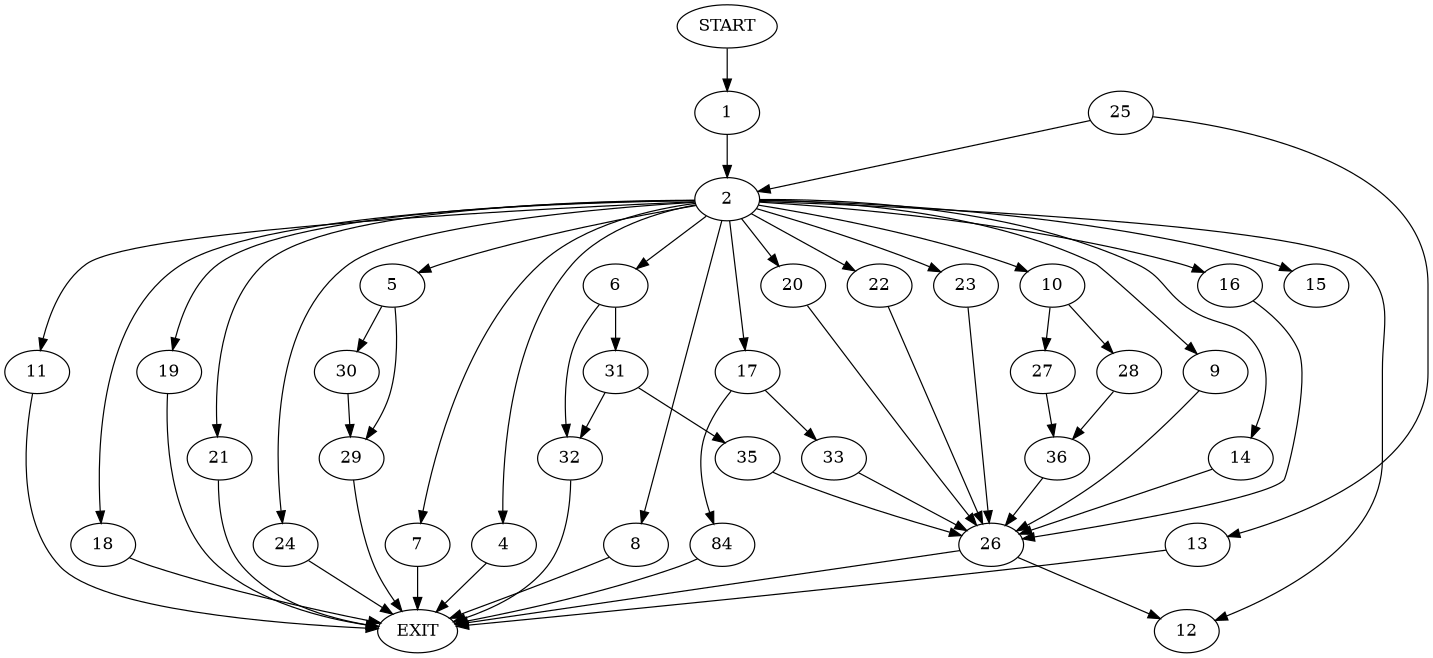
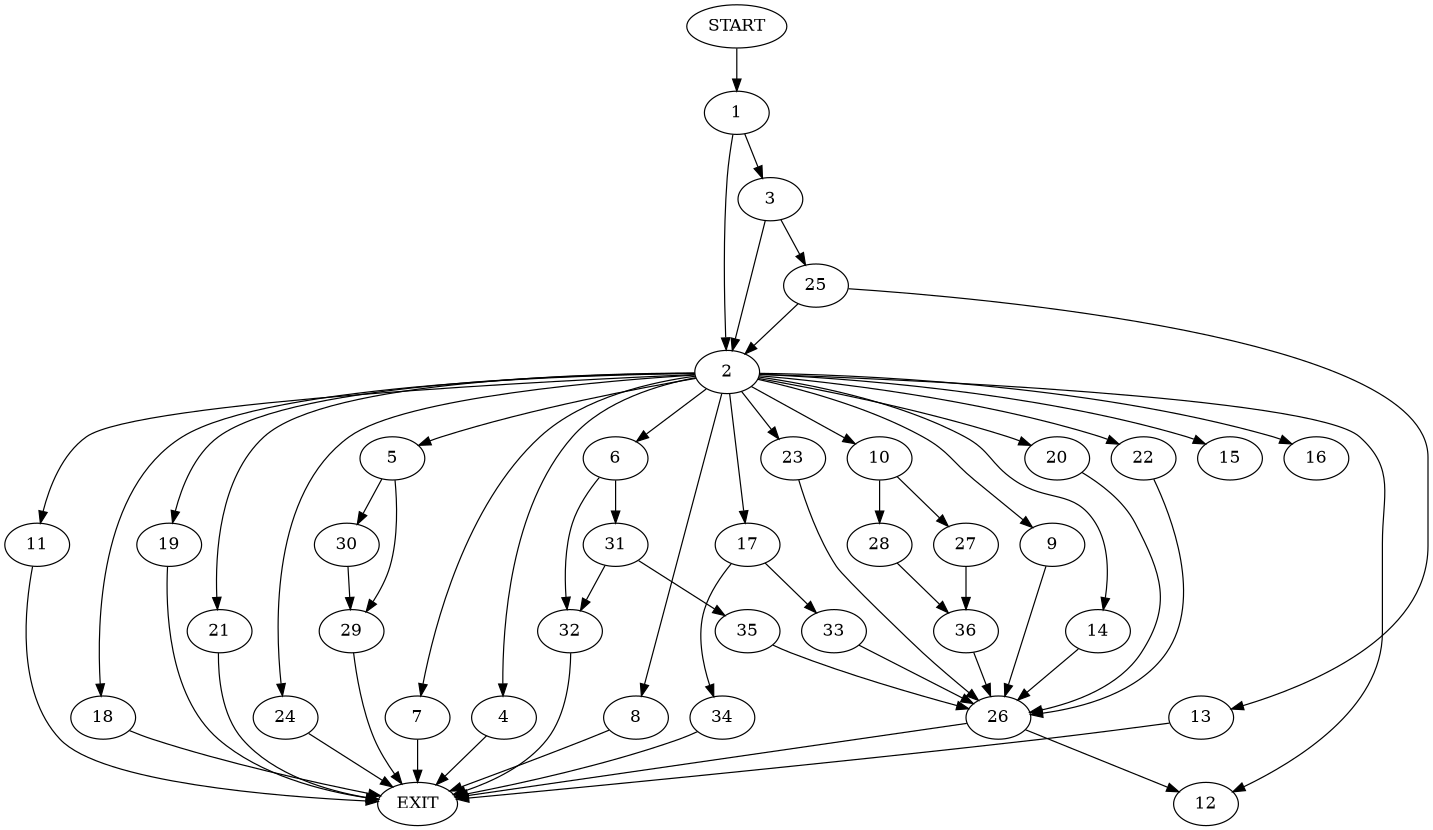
none -> (770, 199)
(1258, 492) -> none
(722, 545) -> (722, 718)
